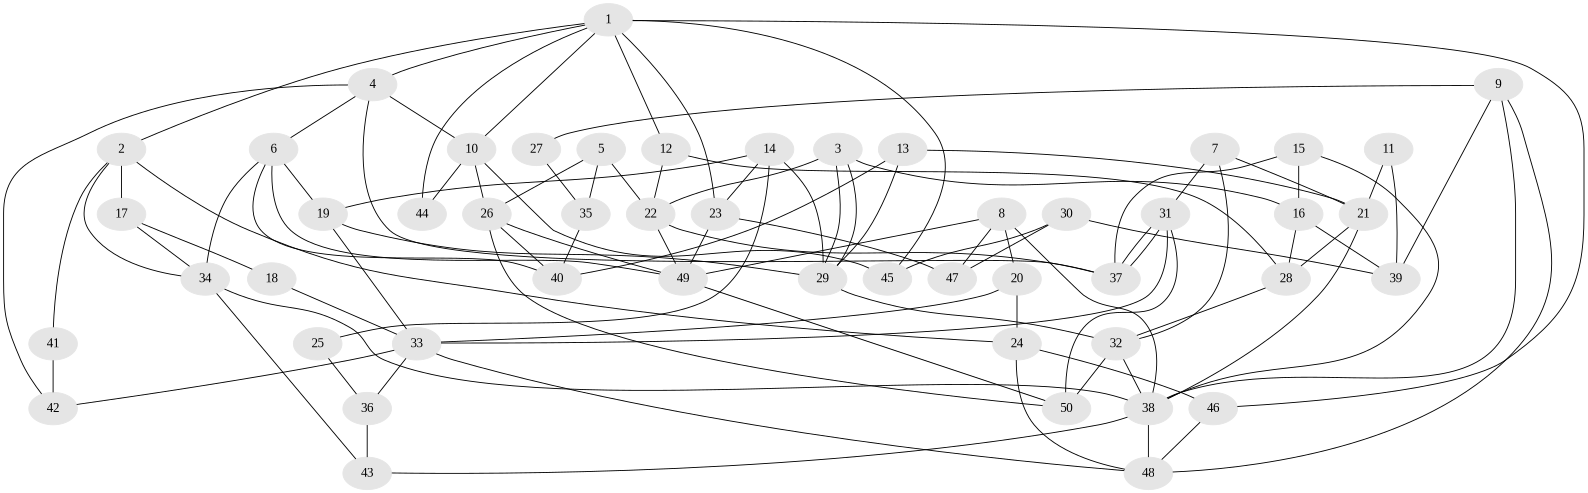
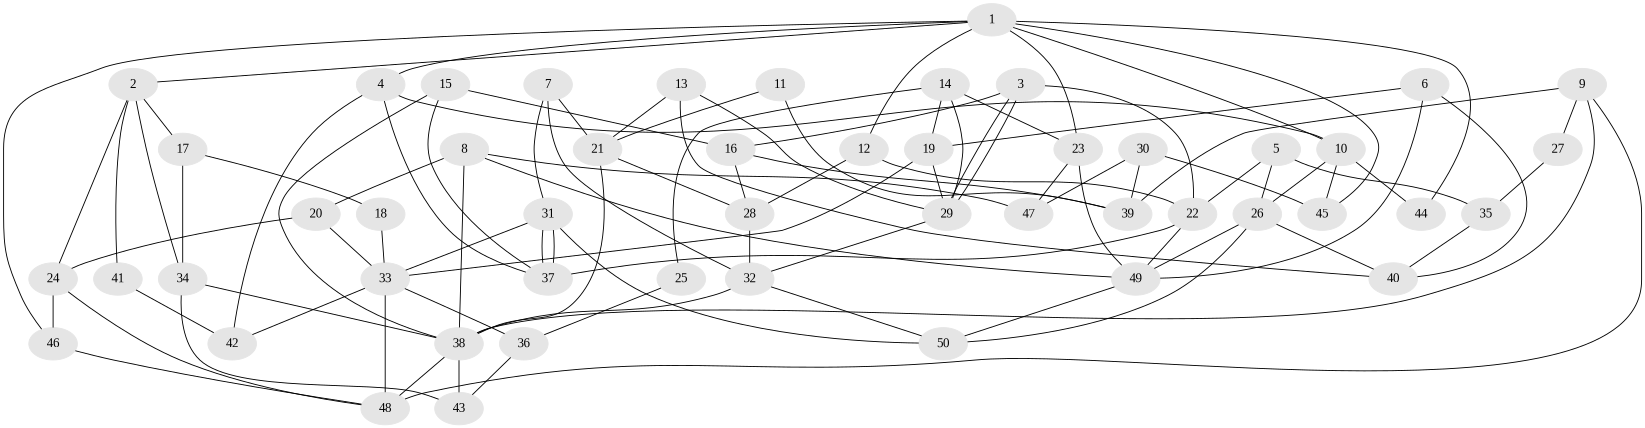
(323, 117) -> none
(222, 207) -> none
